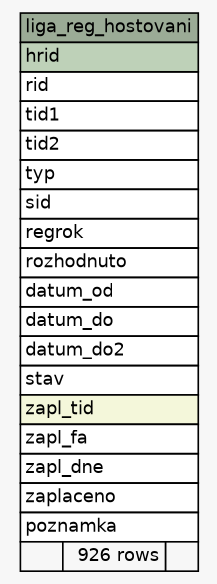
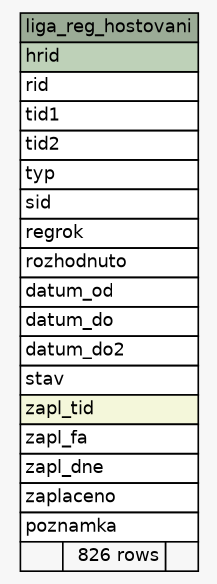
(119, 556) -> (119, 556)
